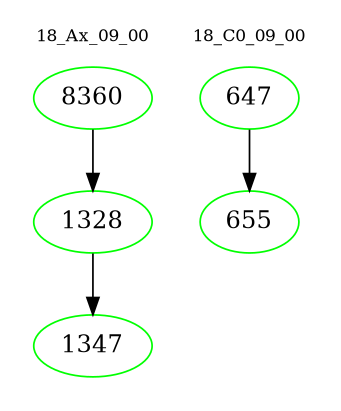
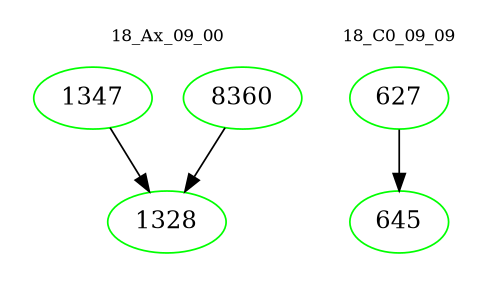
(250, 37) -> (399, 37)
(250, 98) -> (399, 98)
(250, 222) -> (399, 222)
(93, 275) -> (125, 152)
